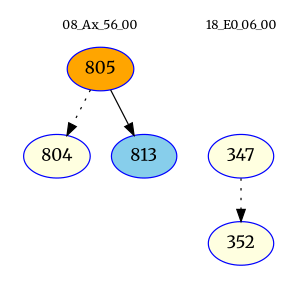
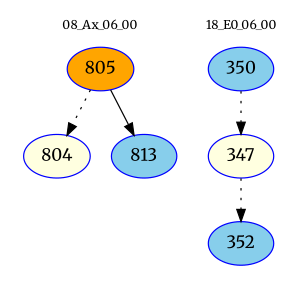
(101, 26) -> (101, 26)
none -> (241, 69)
(241, 243) -> (241, 243)
